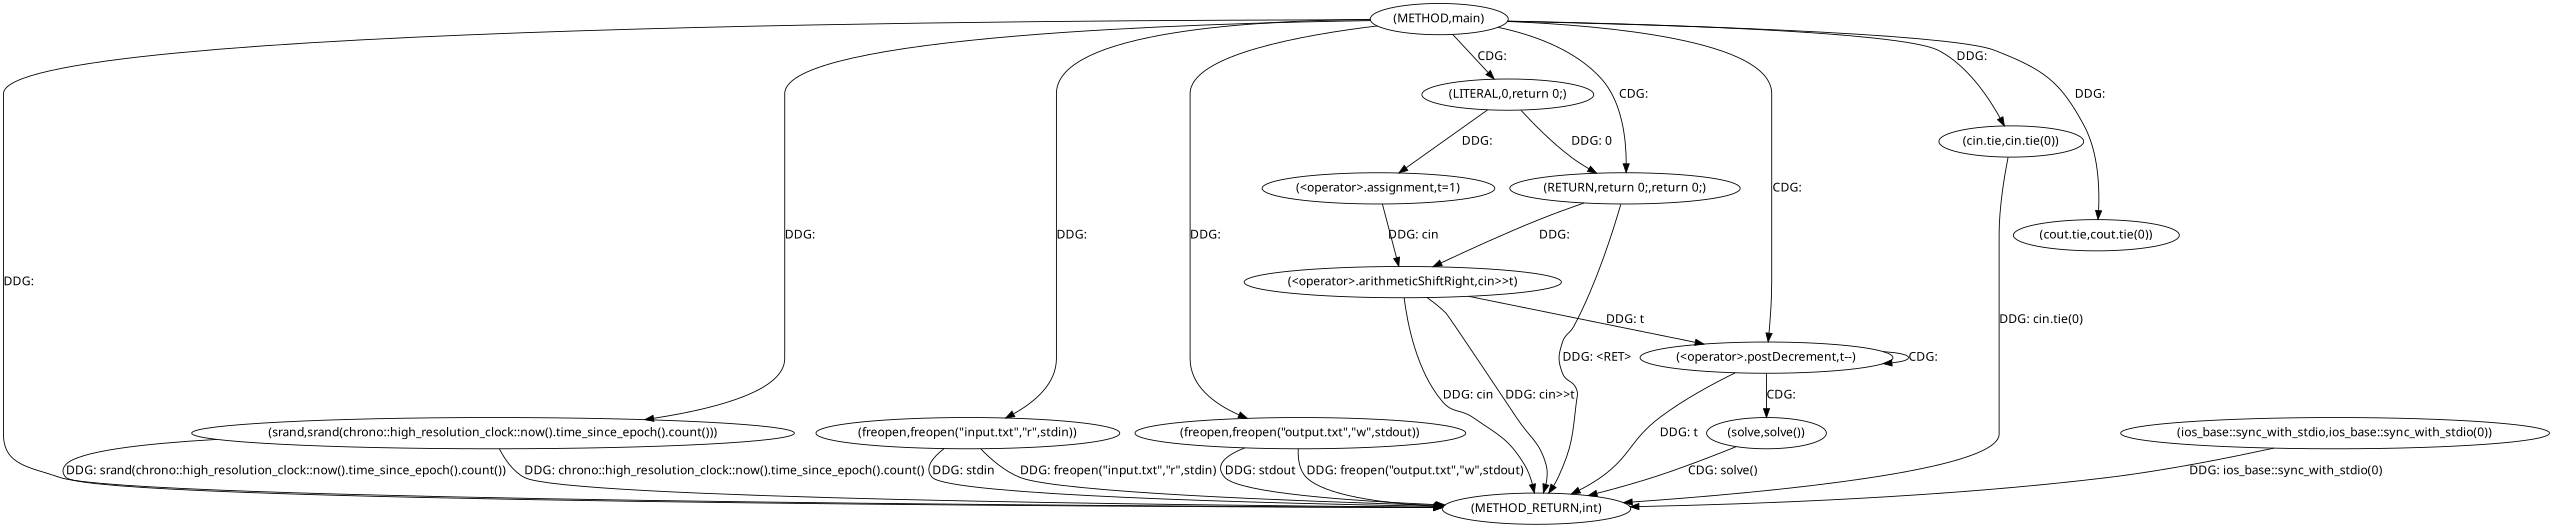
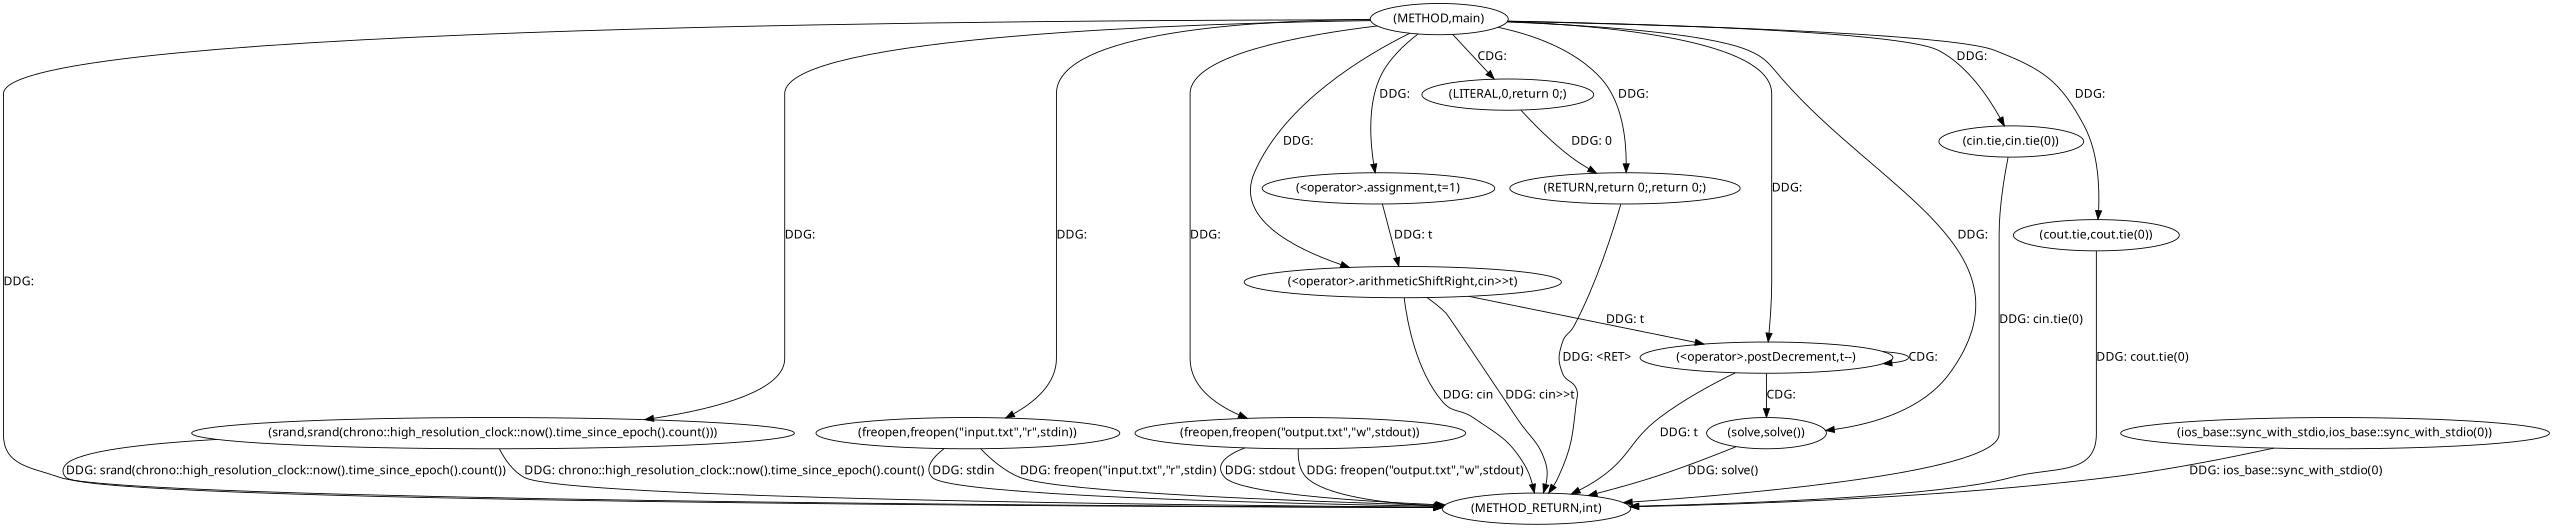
(1635, 95) -> (1635, 95)
(1447, 139) -> (1375, 91)
none -> (1862, 155)
(1789, 188) -> (1789, 188)
(1512, 231) -> (1272, 142)
(1414, 235) -> (1414, 235)
(1723, 471) -> (1723, 471)
none -> (1969, 485)
